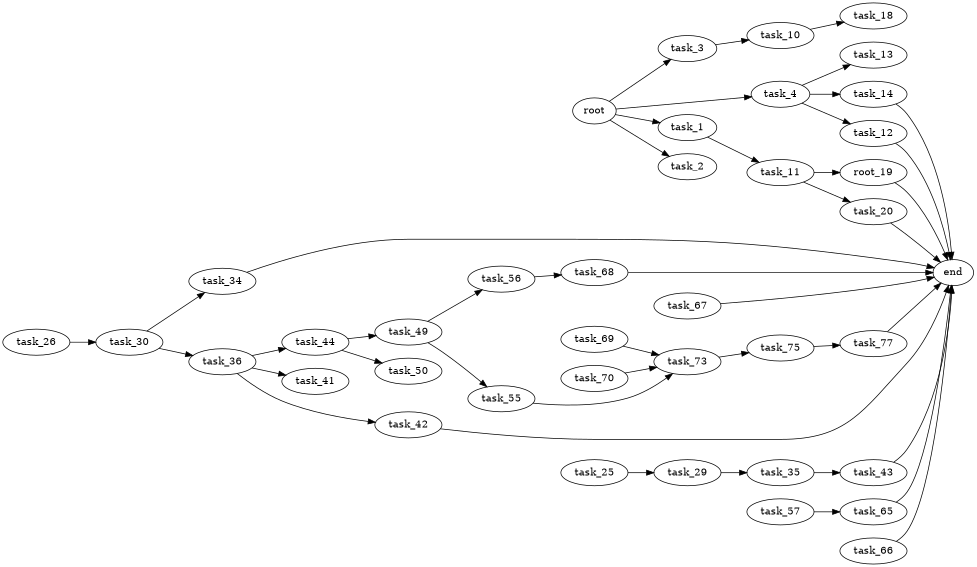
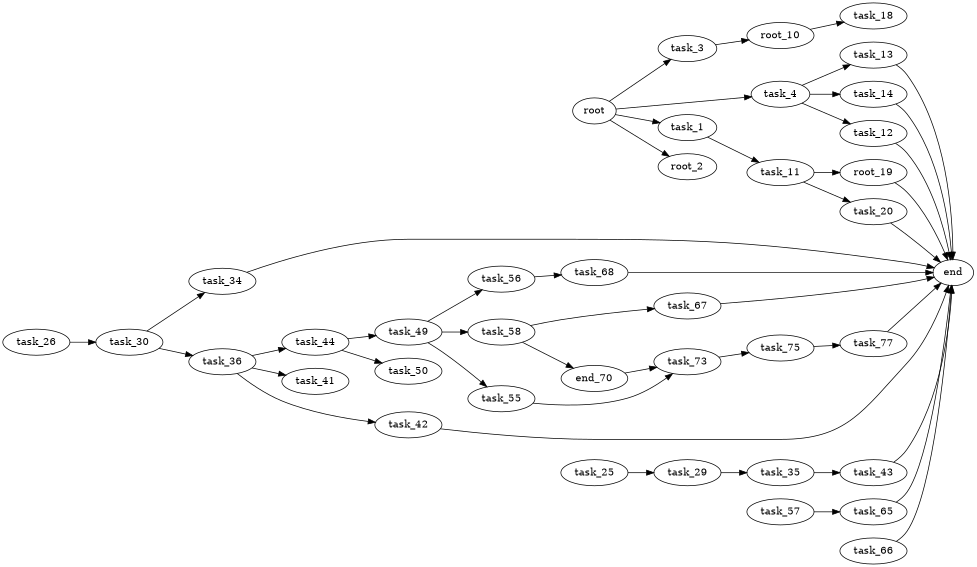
(780, 36) -> (780, 36)
none -> (941, 153)
(687, 167) -> (687, 167)
none -> (501, 332)
(594, 339) -> none
(594, 378) -> (594, 378)
